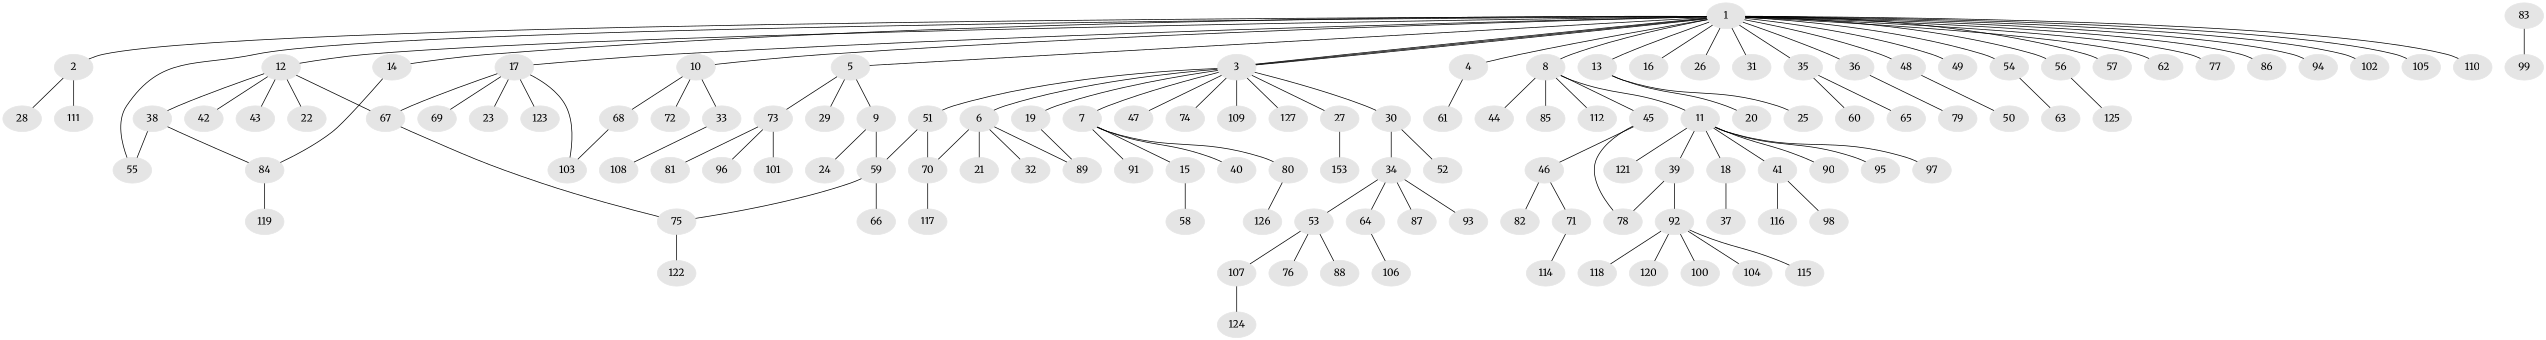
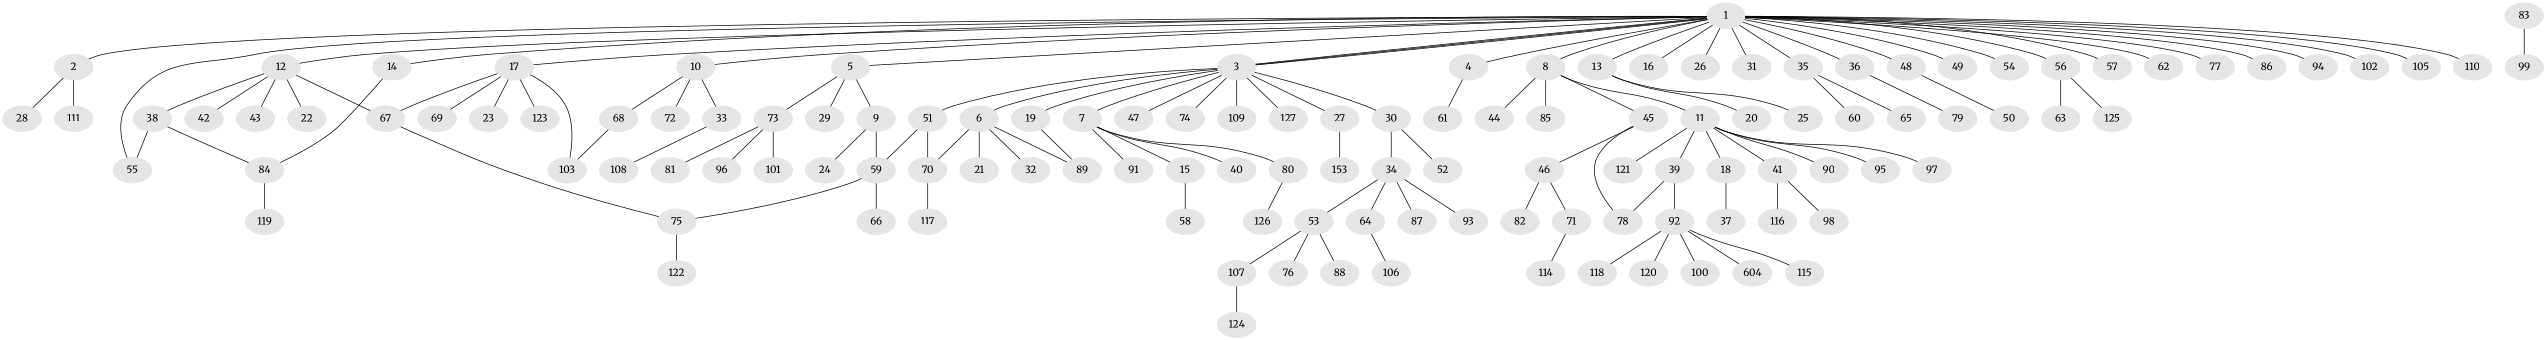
(2035, 93) -> (2061, 93)
(1597, 119) -> none
(1752, 273) -> (1752, 273)
